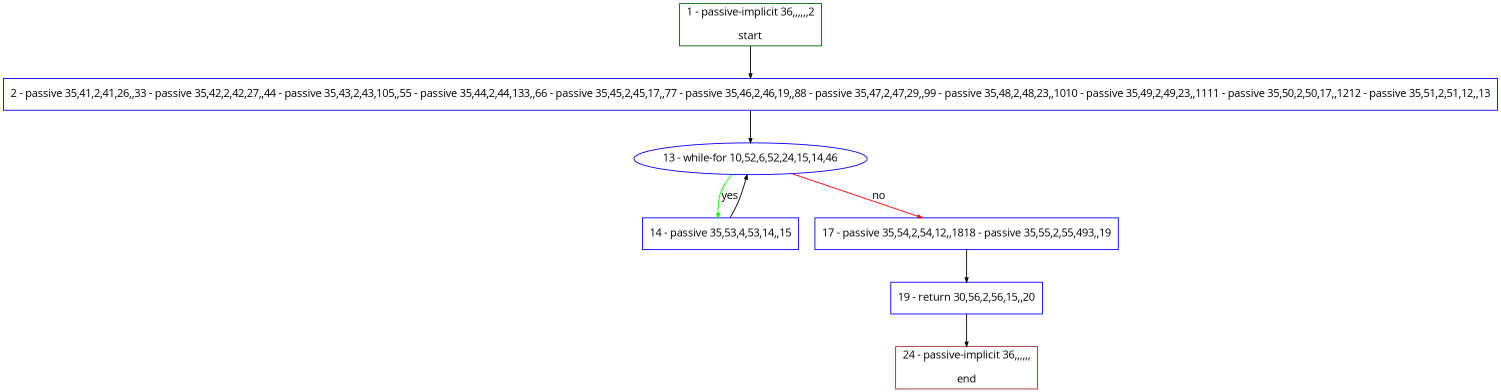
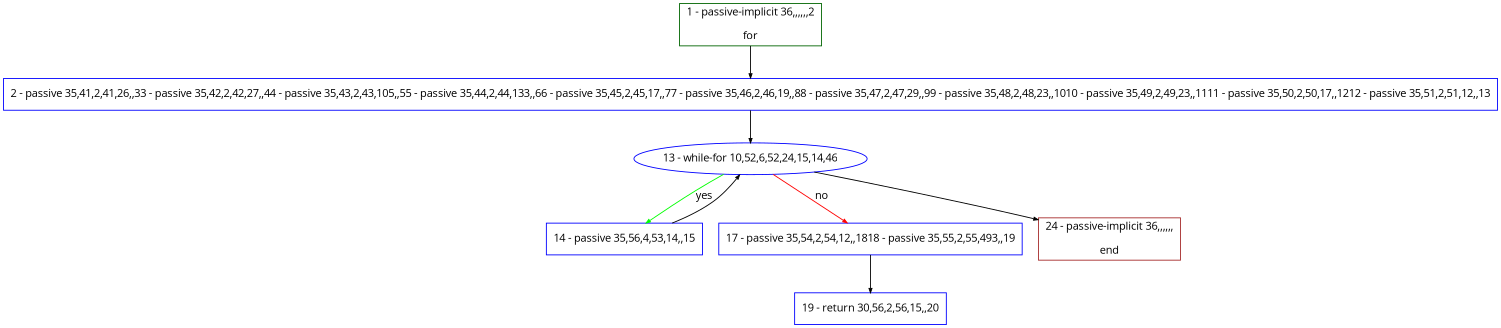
(751, 25) -> (751, 25)
(721, 234) -> (624, 239)
(967, 328) -> (924, 195)
